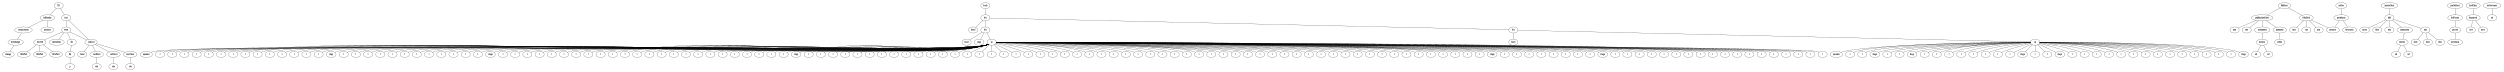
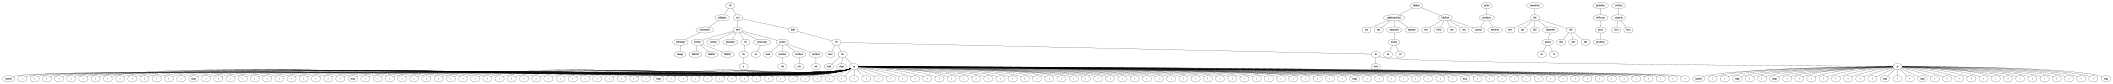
(47, 24) -> (726, 36)
(79, 30) -> (765, 24)
none -> (749, 36)
(2280, 36) -> (1442, 24)
